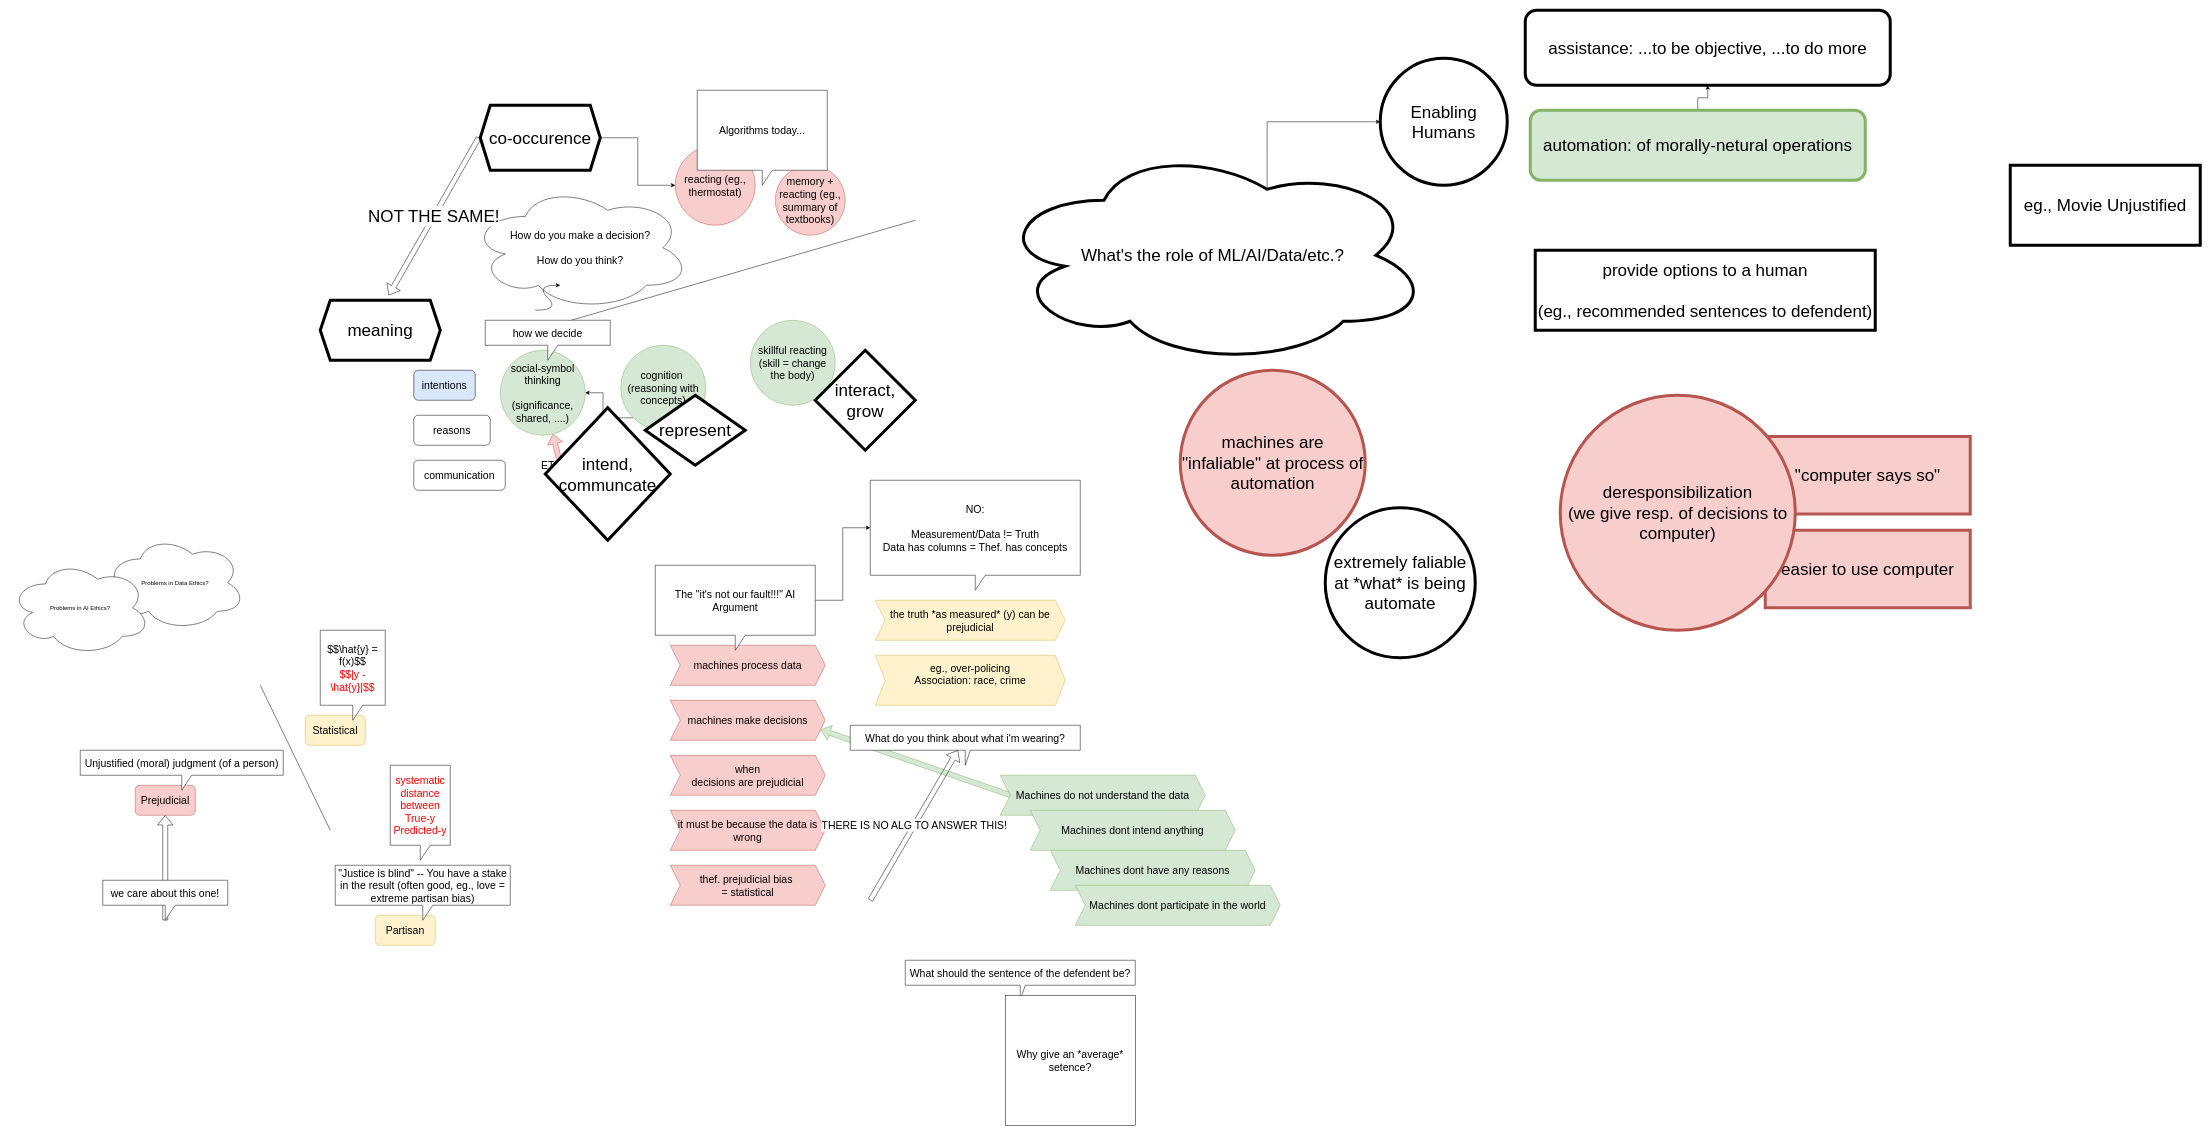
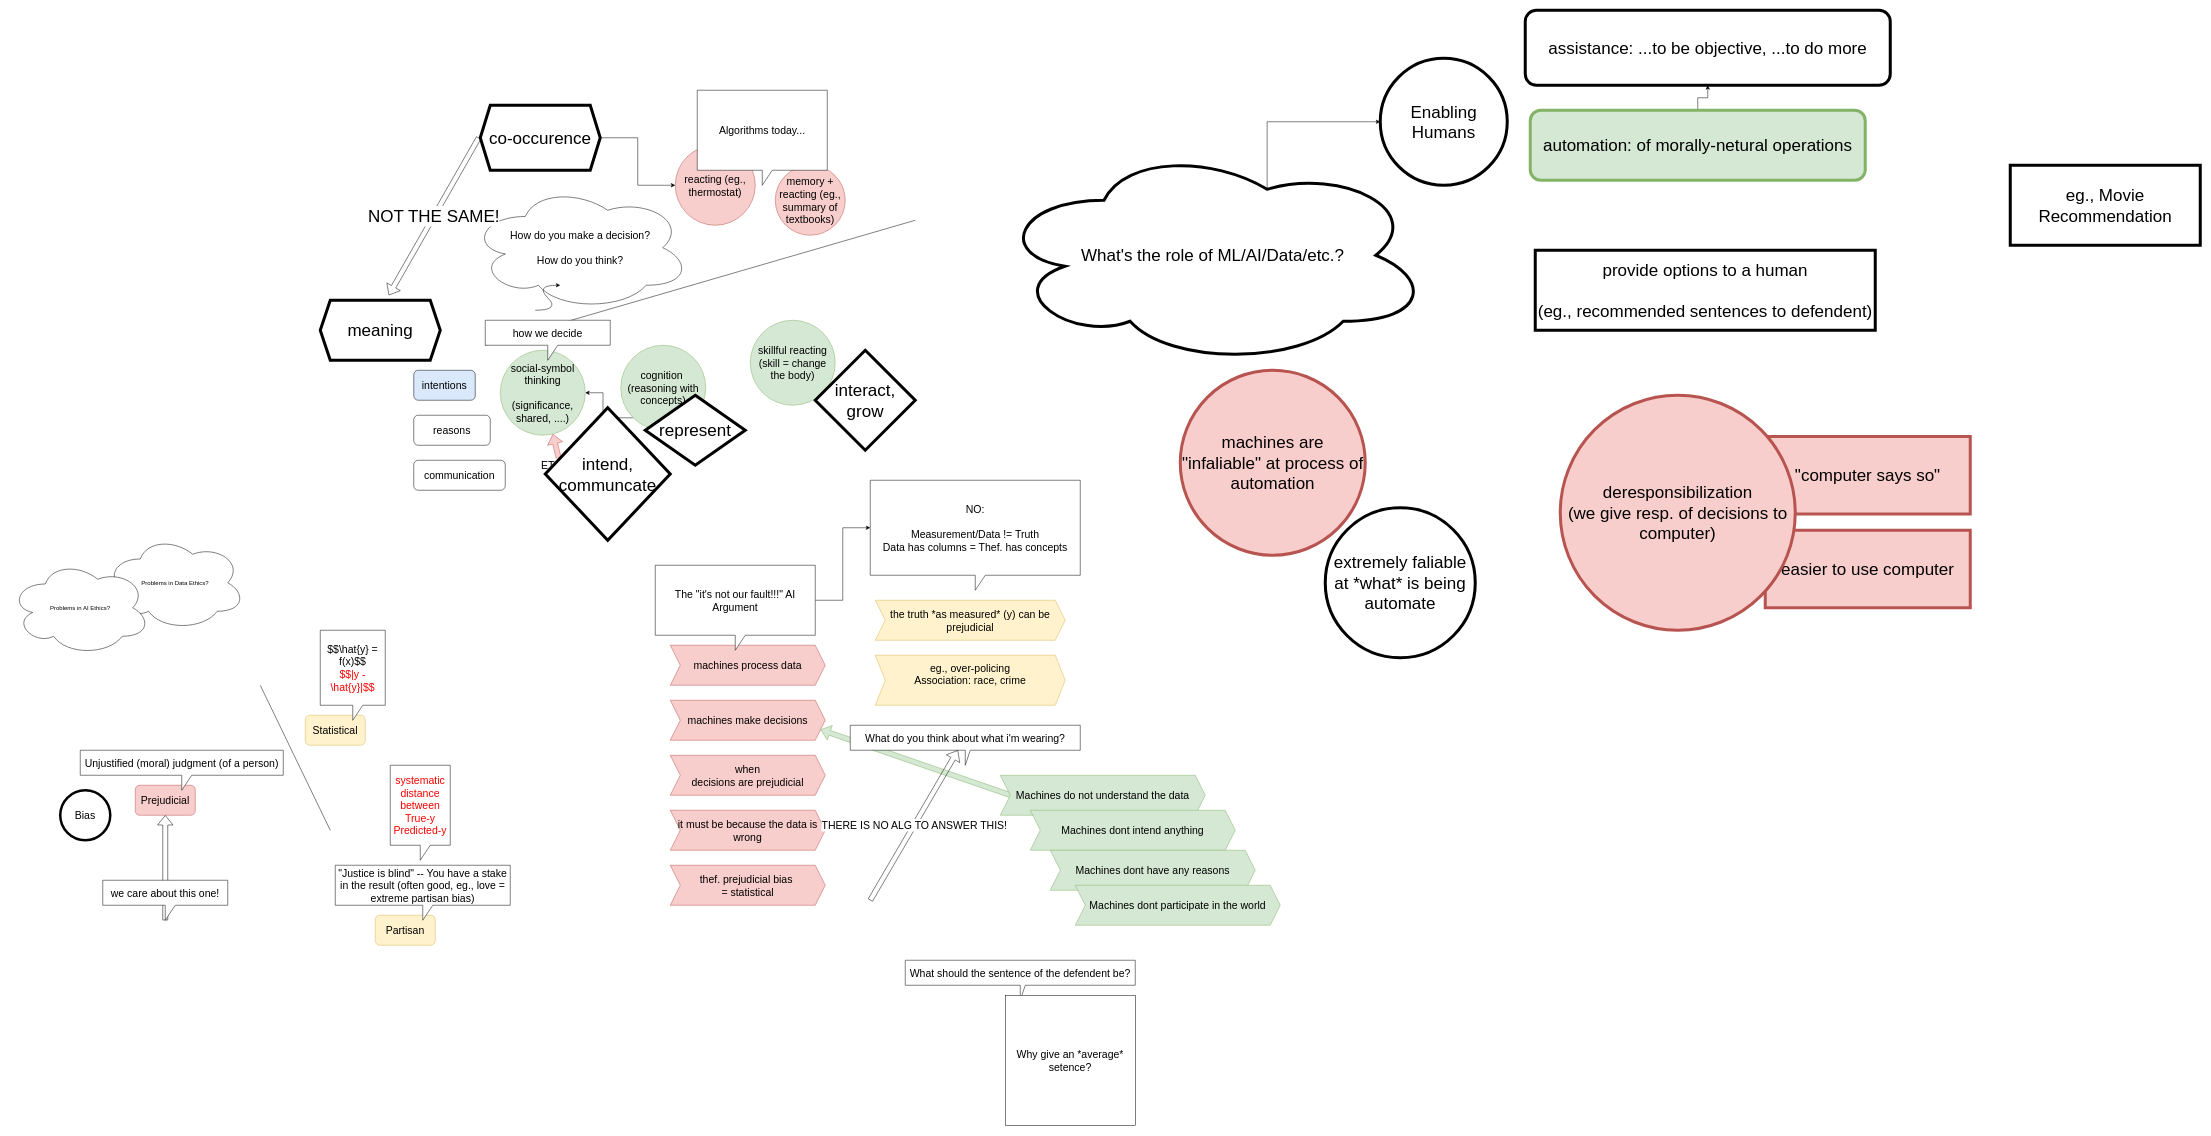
(2105, 205) -> (2105, 205)
none -> (85, 815)
